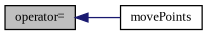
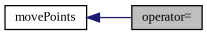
(104, 18) -> (116, 18)
